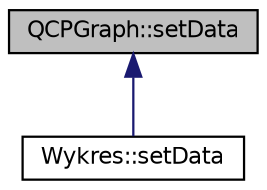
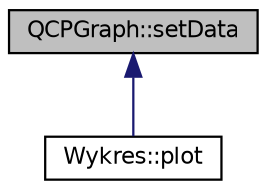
(133, 158) -> (133, 158)
